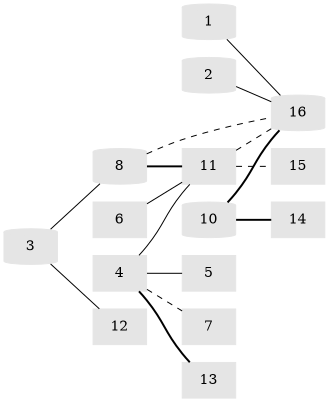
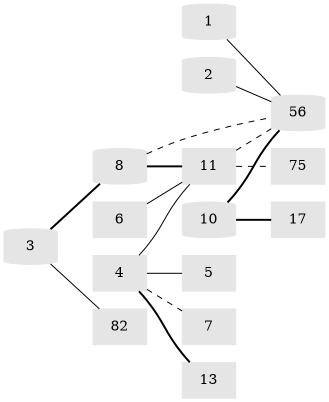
(298, 113) -> (298, 113)
(298, 166) -> (298, 166)
(75, 206) -> (75, 206)
(298, 220) -> (298, 220)
(120, 327) -> (120, 327)
